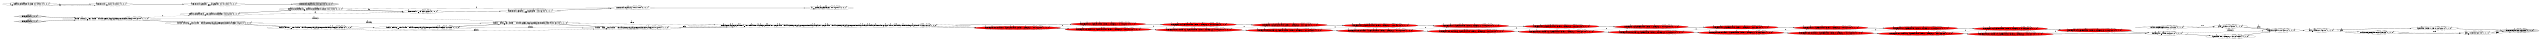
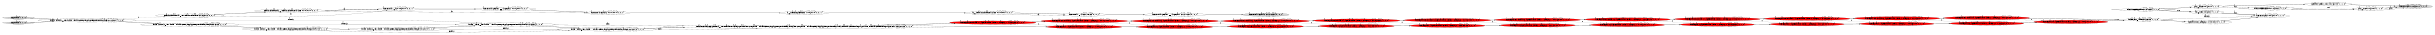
none -> (897, 13)
(2302, 30) -> (2176, 8)
(2167, 34) -> (2143, 20)
